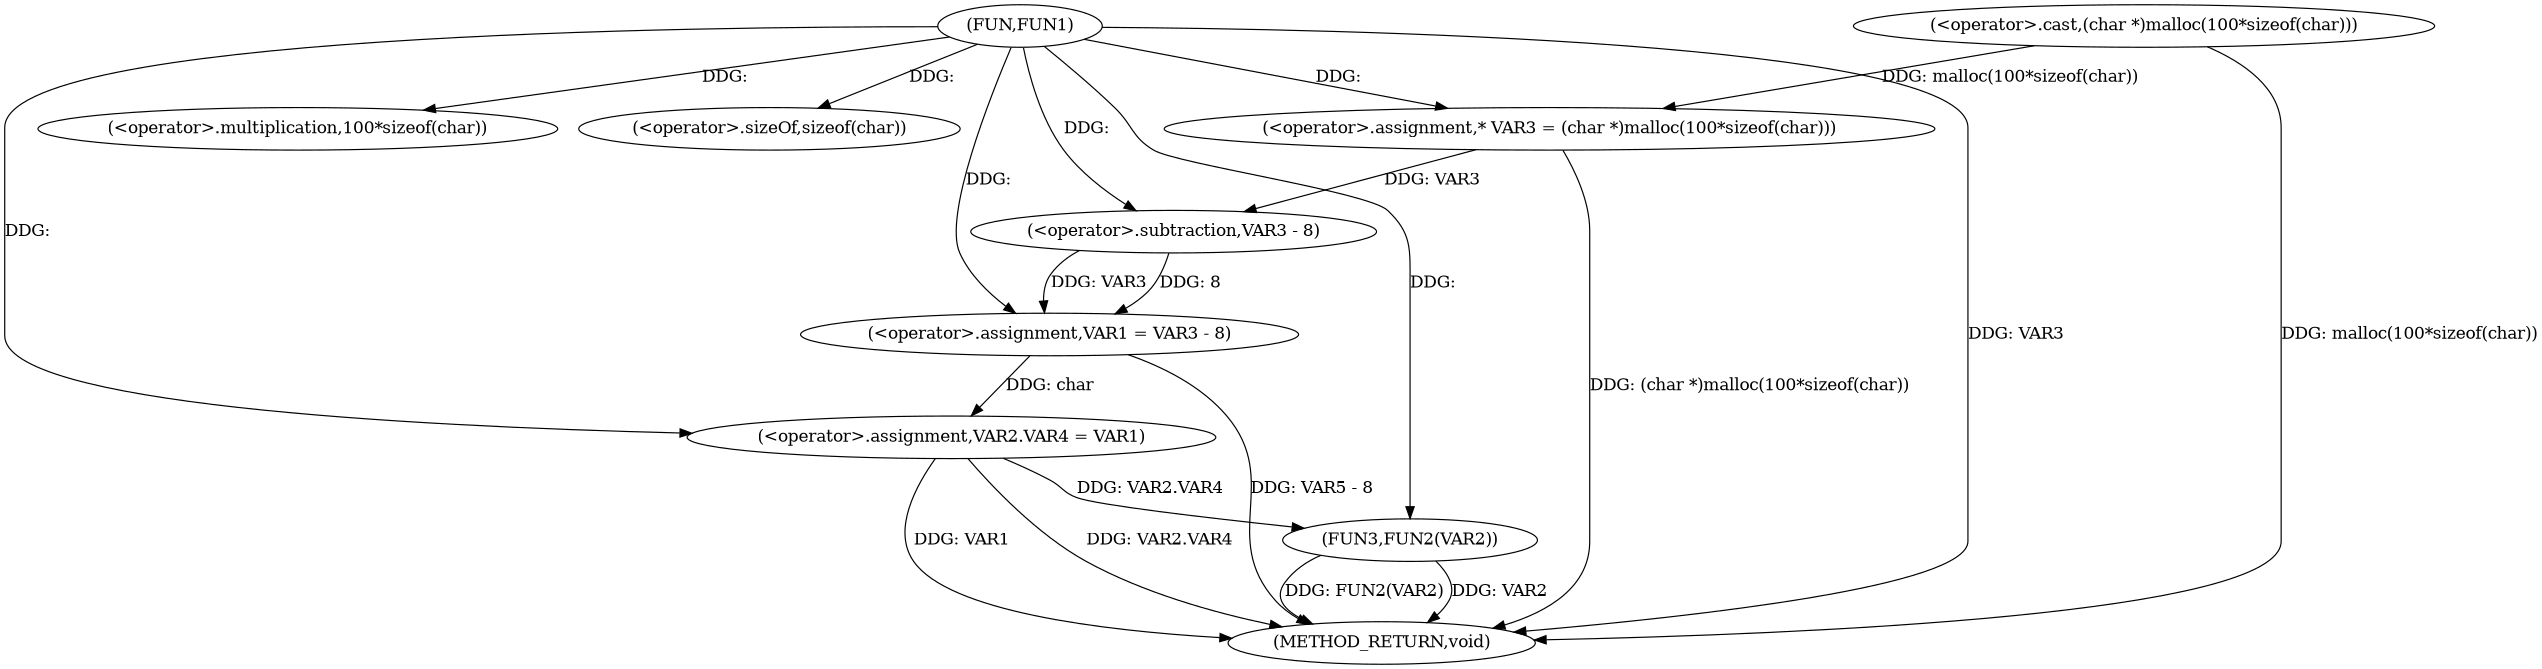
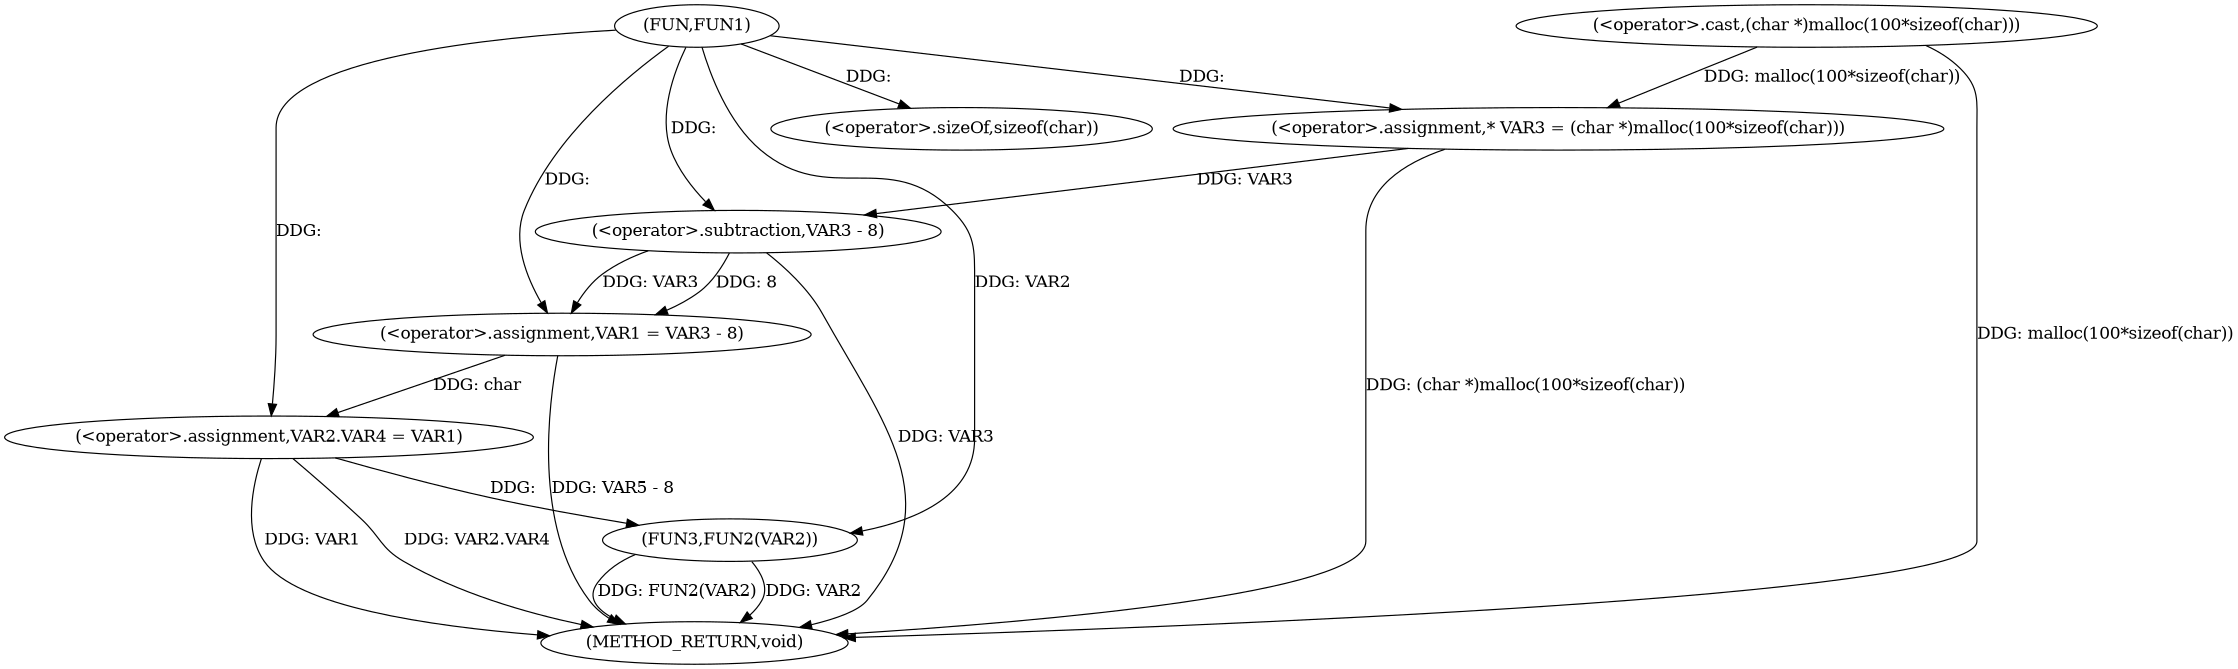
(1964, 123) -> (892, 443)
(298, 129) -> none
(1435, 283) -> (1023, 283)
(1150, 489) -> (515, 489)
